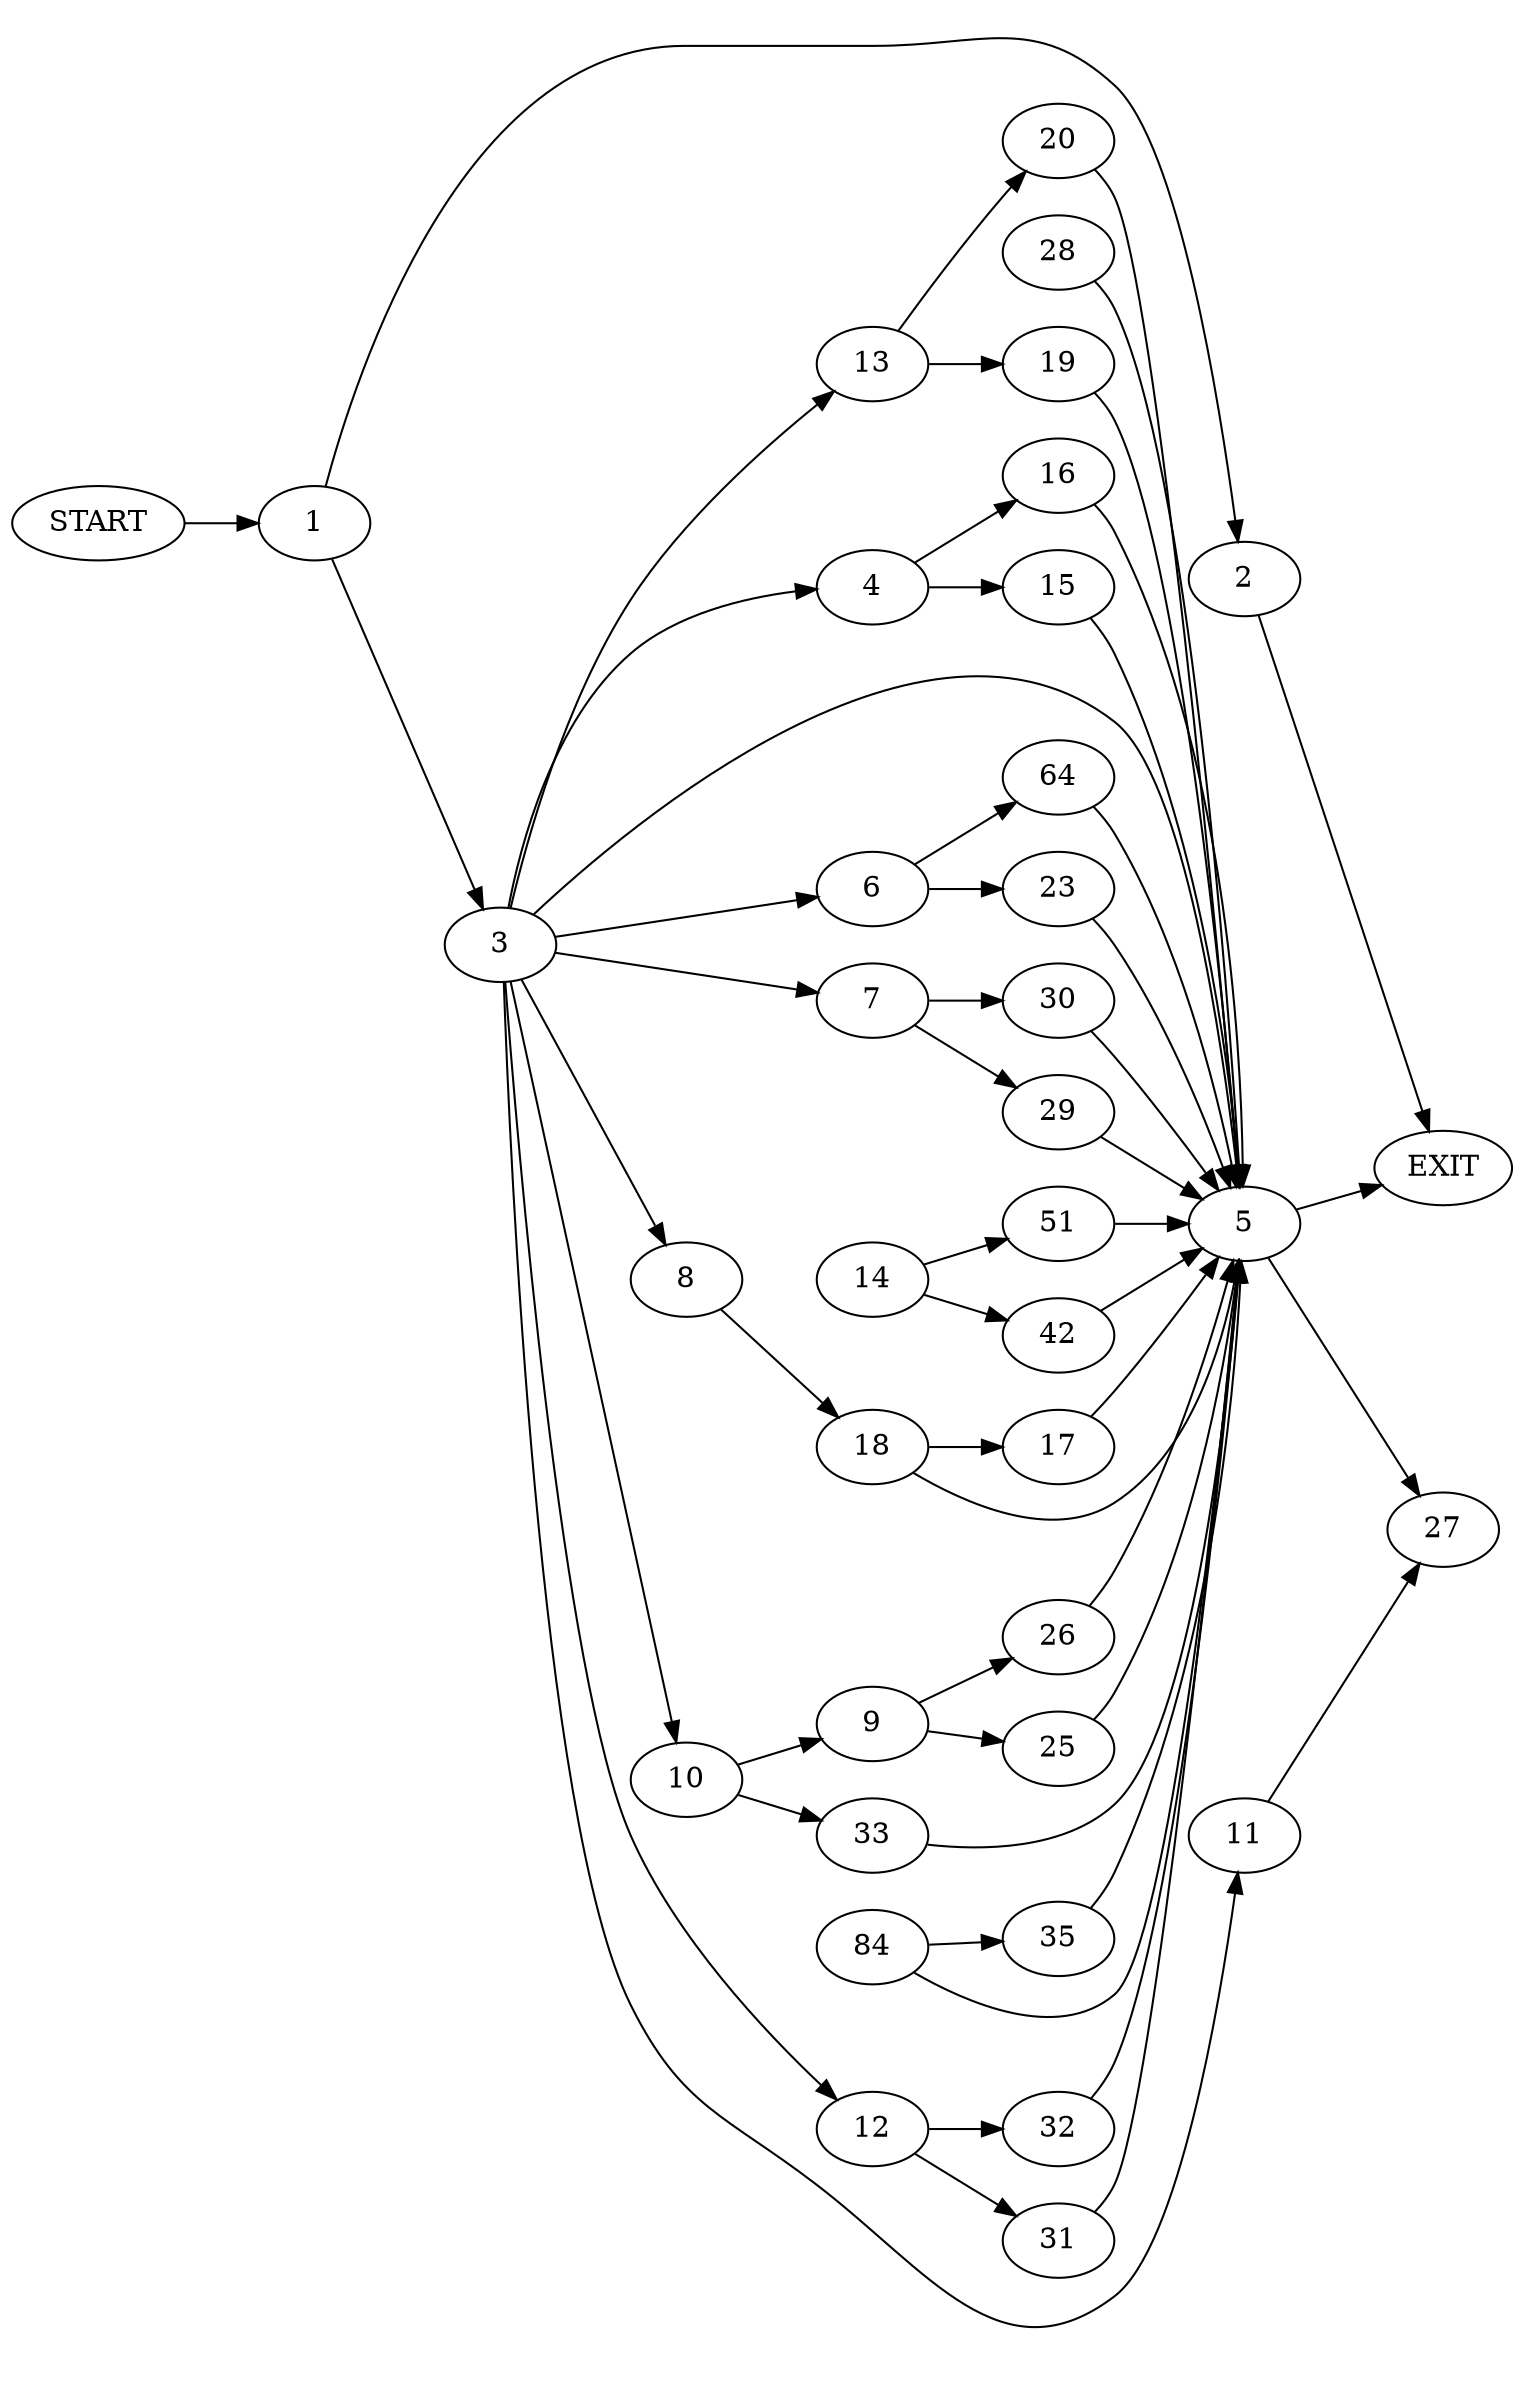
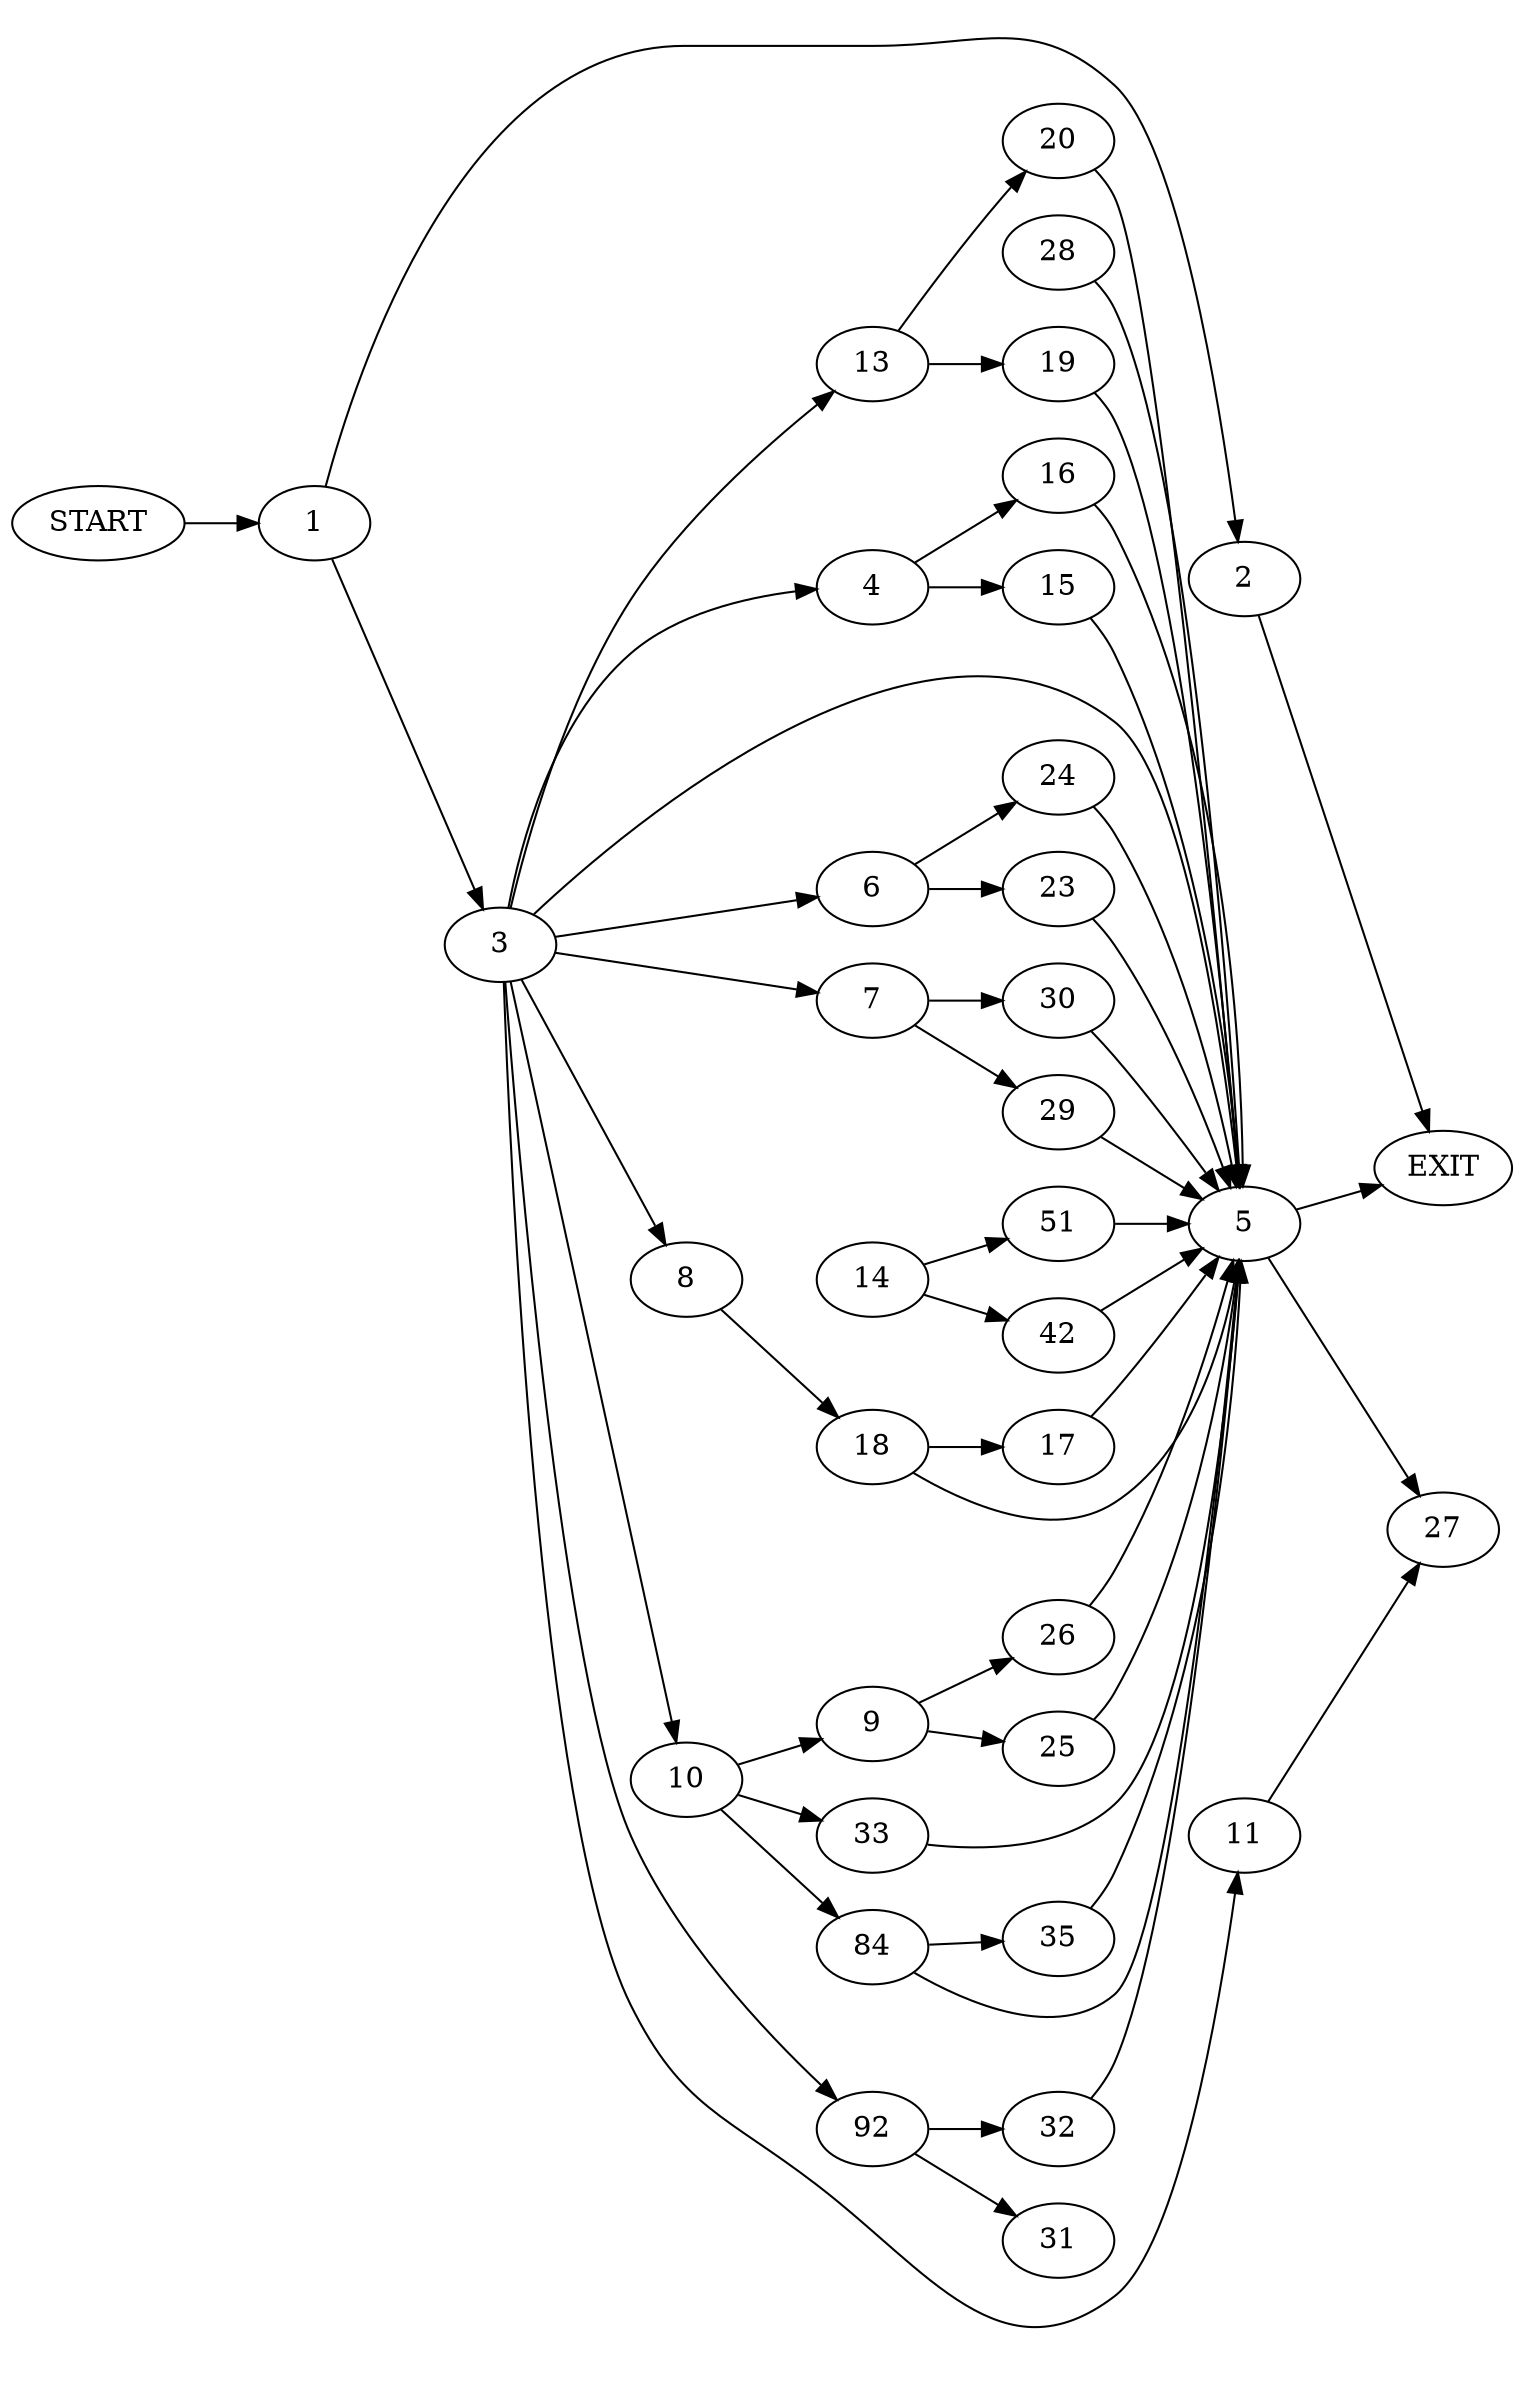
(1059, 777) -> (1059, 777)
none -> (772, 1856)
(1158, 1963) -> none
(873, 2129) -> (873, 2129)
